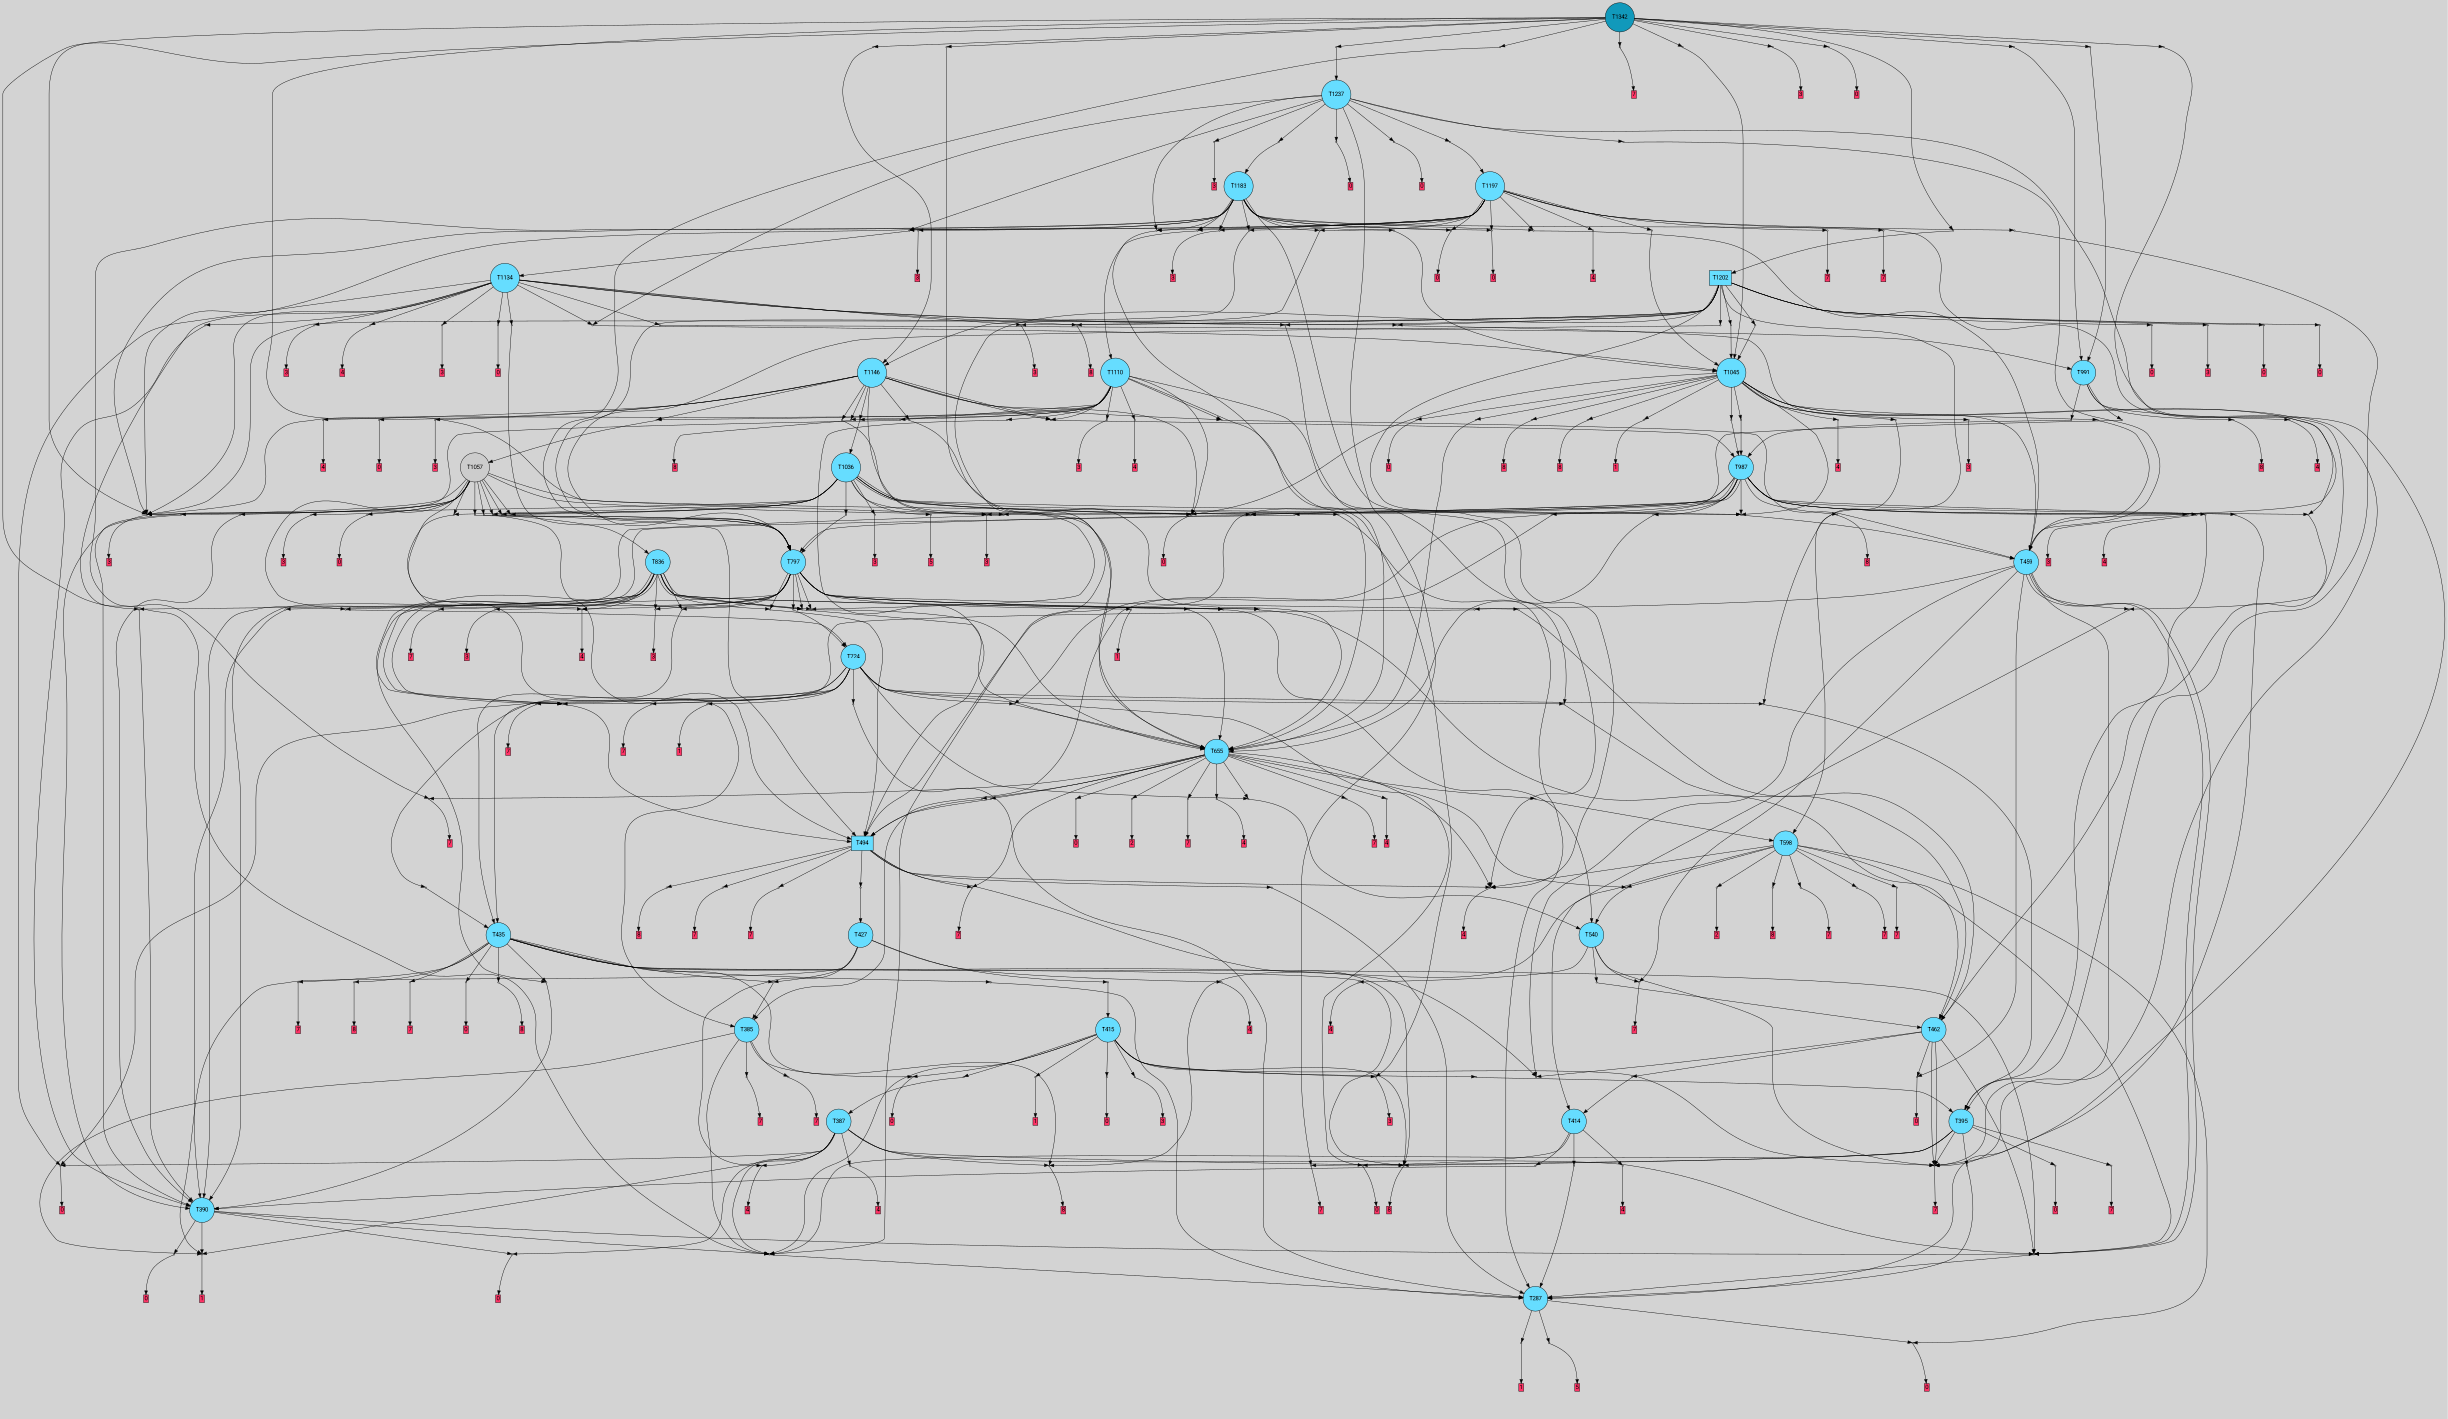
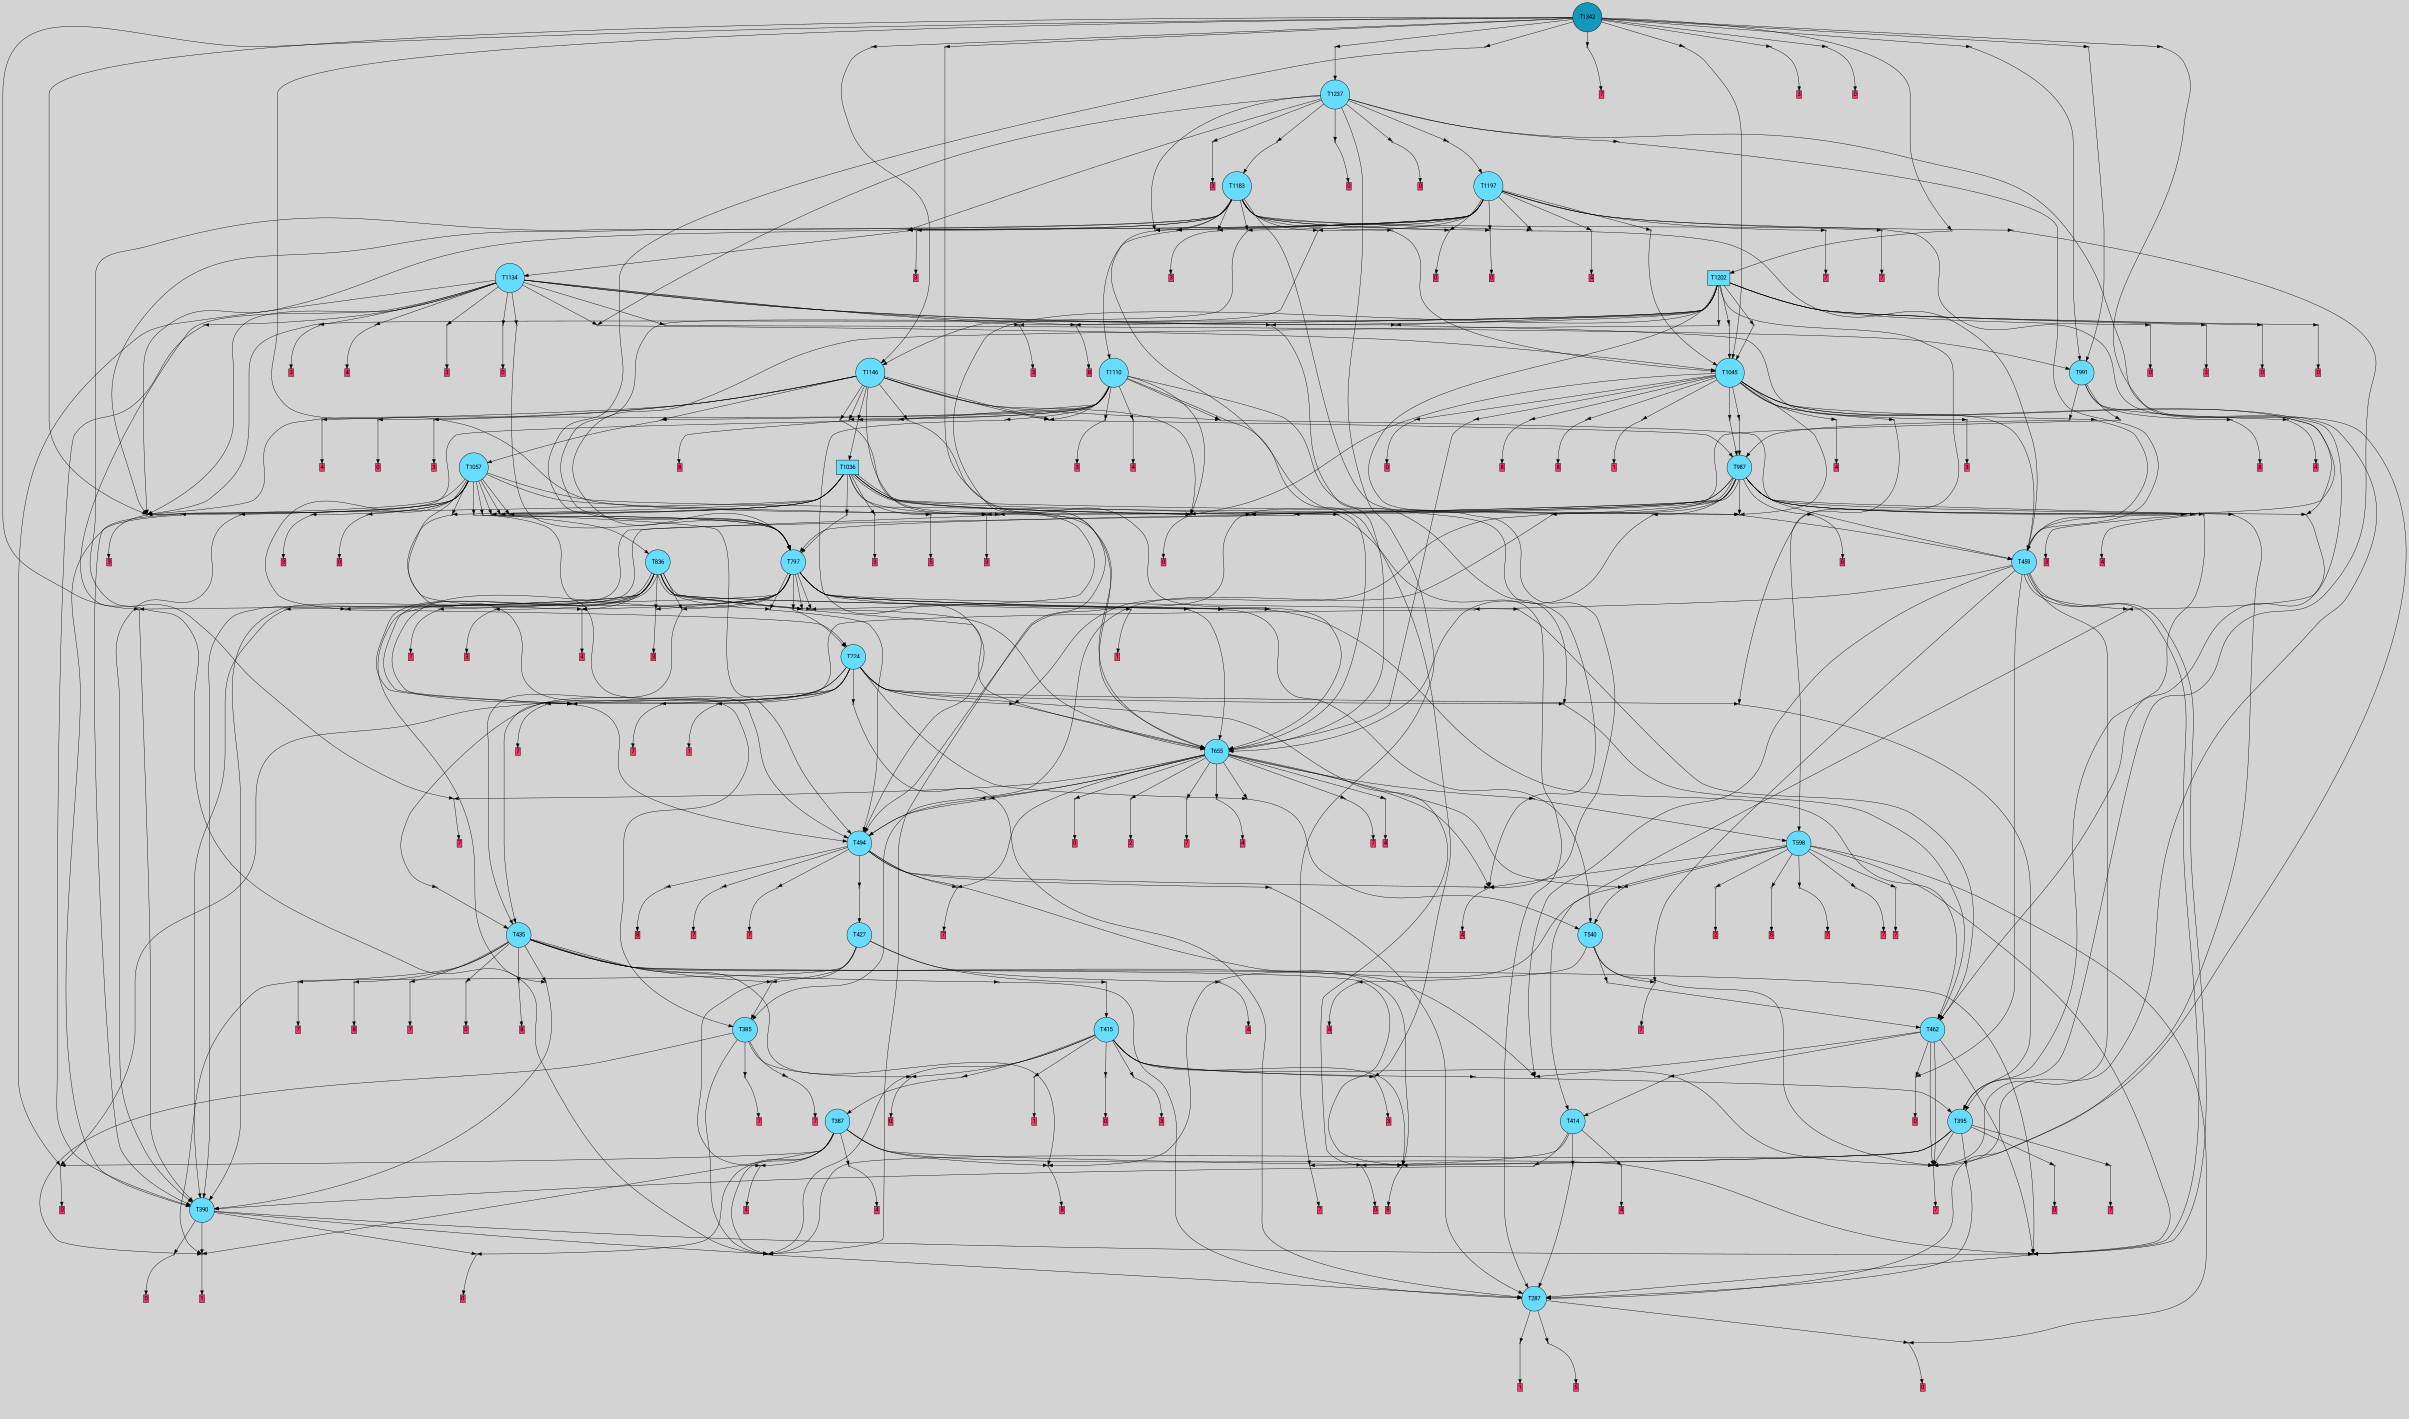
(475, 467) -> (474, 467)
(846, 467) -> (848, 467)
(862, 843) -> (859, 843)
